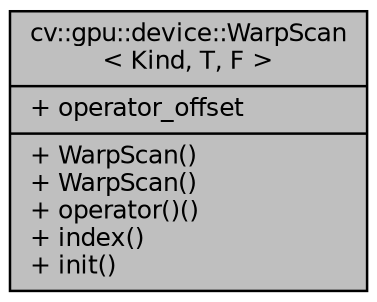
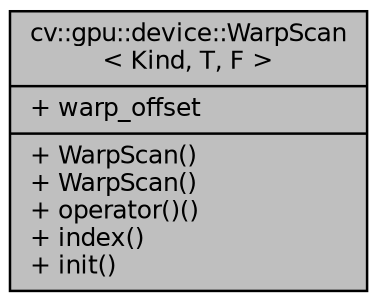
(137, 109) -> (116, 109)
